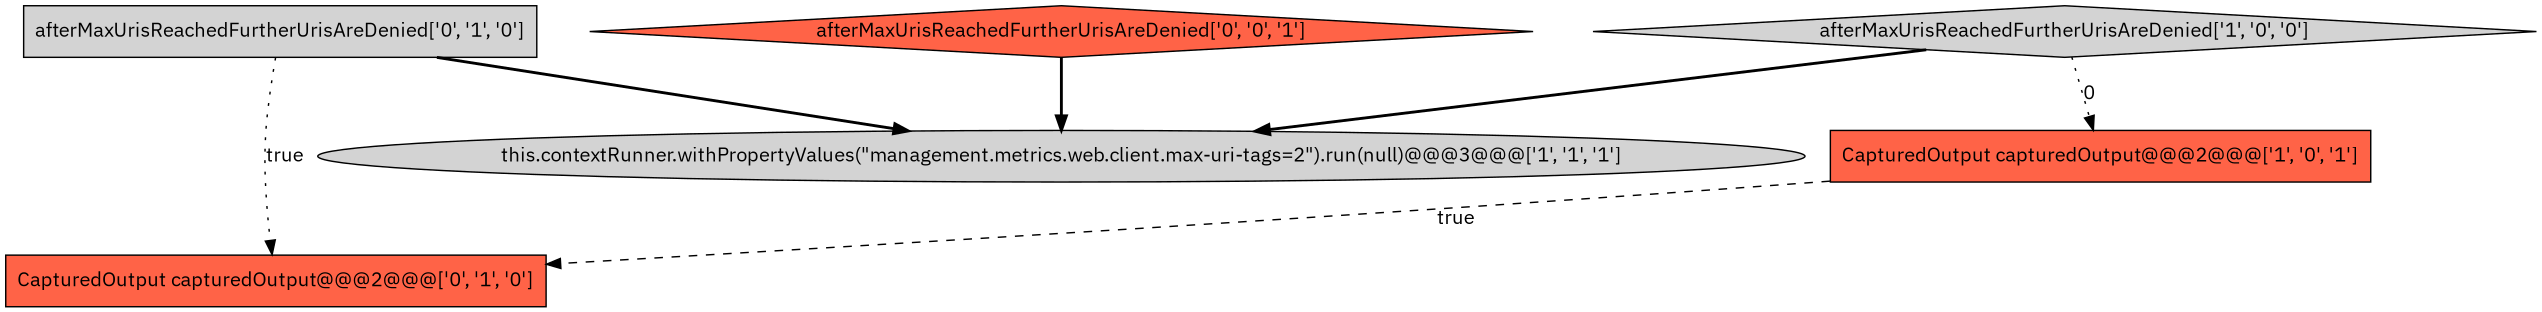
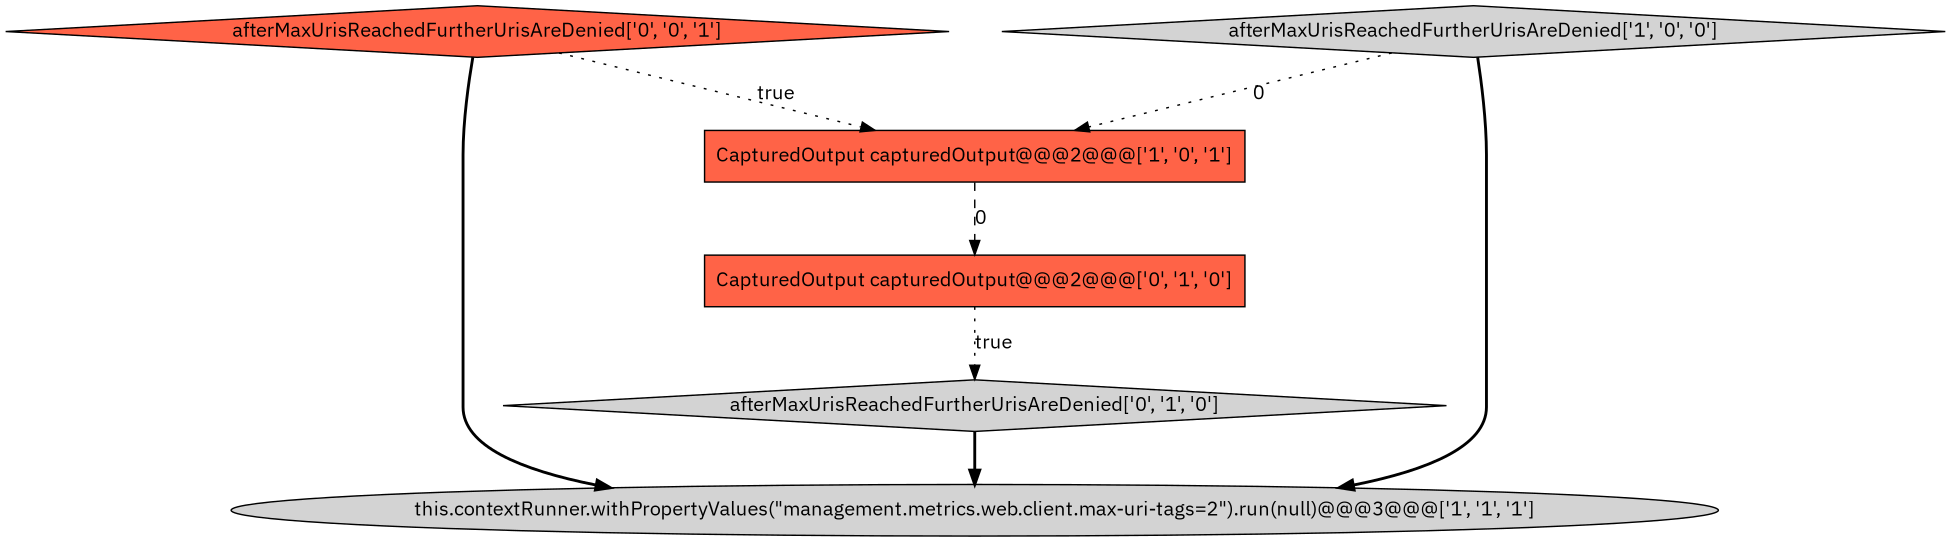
(280, 32) -> (975, 406)
none -> (710, 90)
(265, 149) -> (975, 336)
(1456, 219) -> (981, 219)
